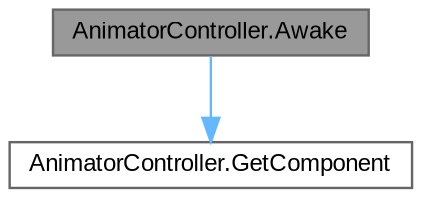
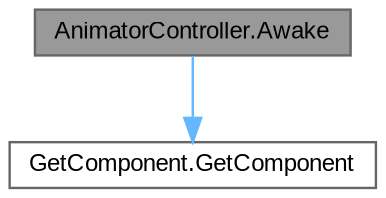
(211, 165) -> (193, 165)
